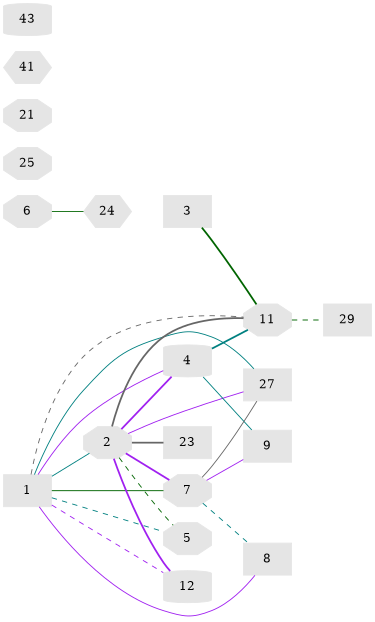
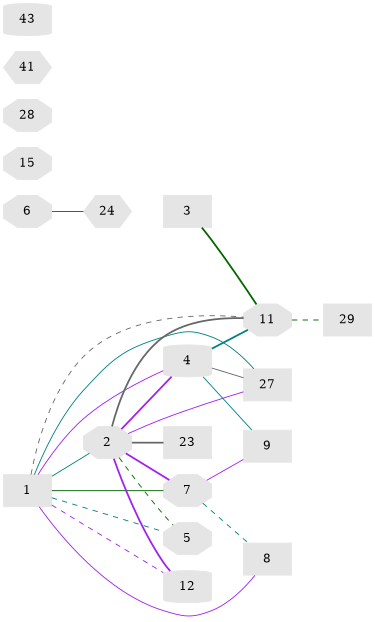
(28, 116) -> (28, 116)
(28, 164) -> (28, 164)
(231, 440) -> (228, 373)
